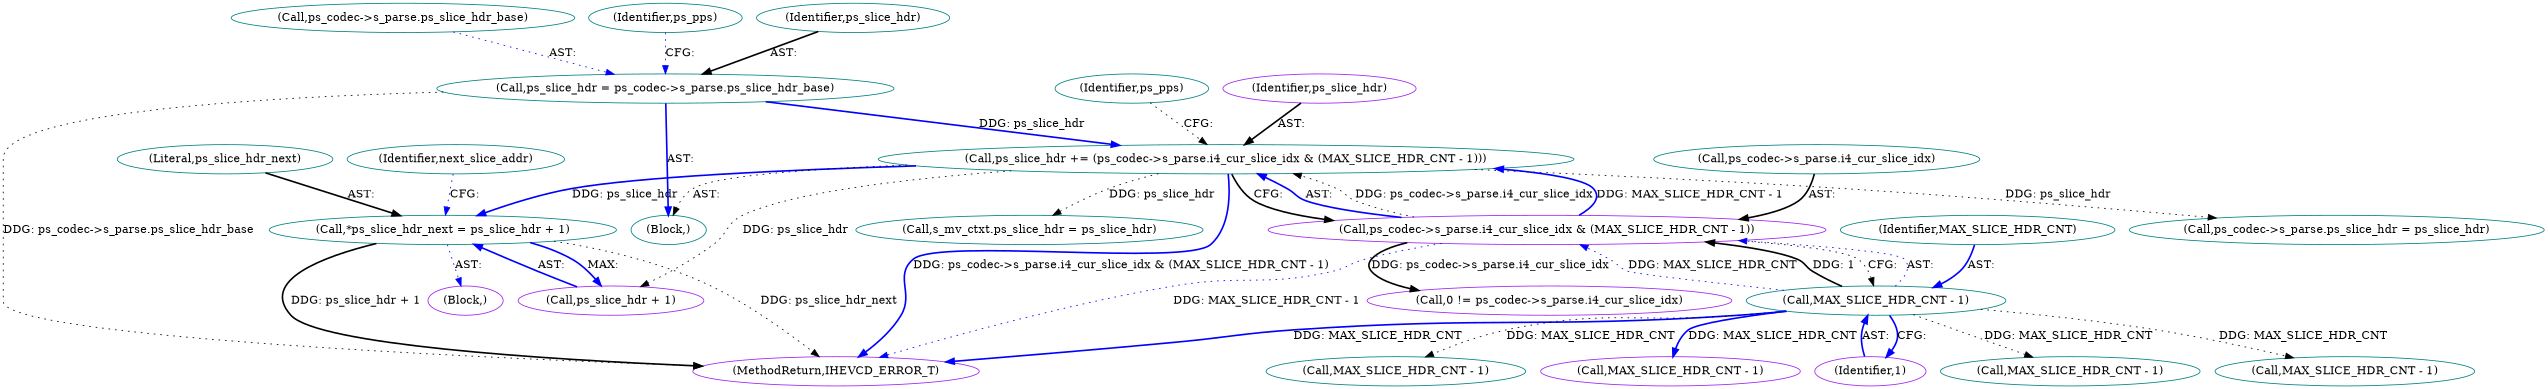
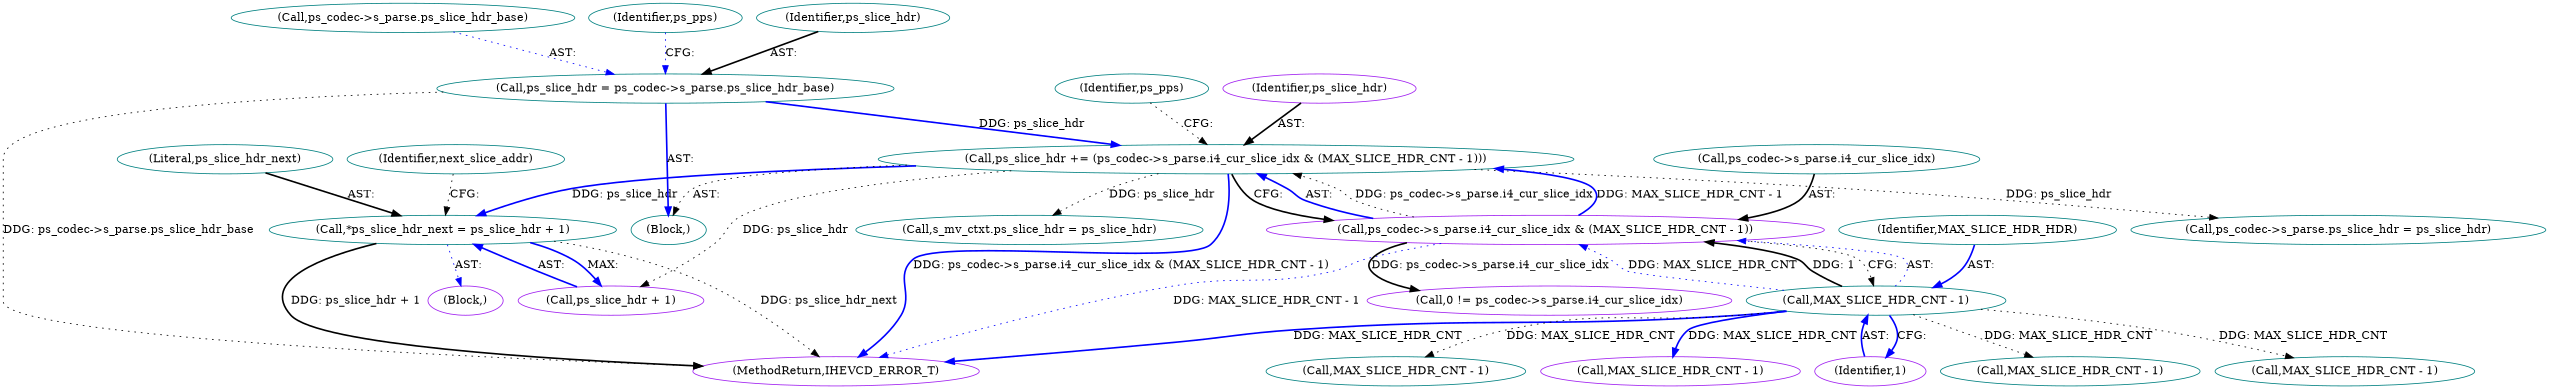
(450, 191) -> (450, 191)
(1978, 230) -> (1978, 230)
